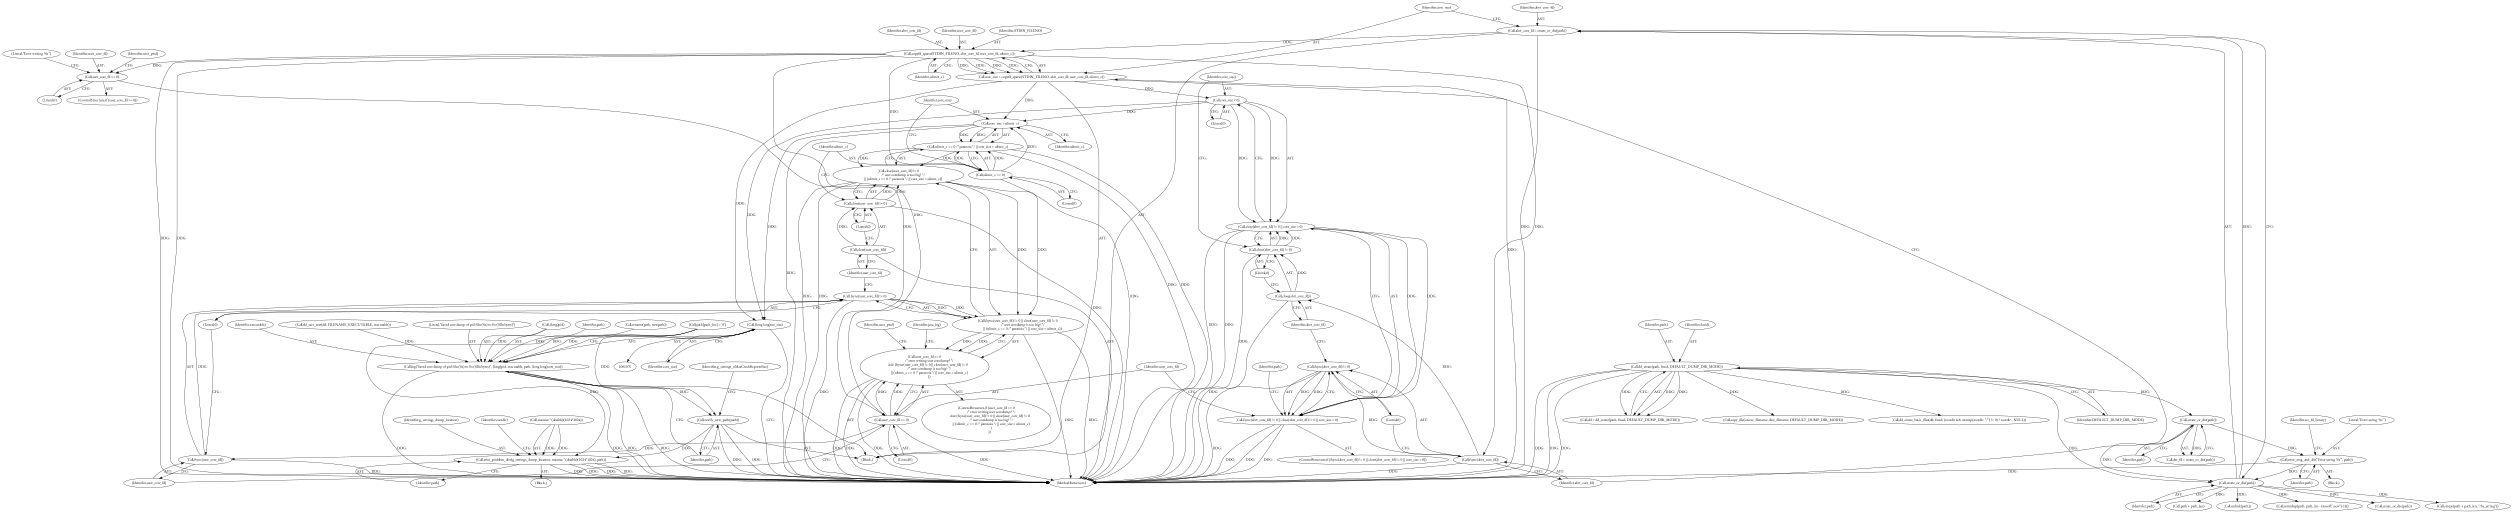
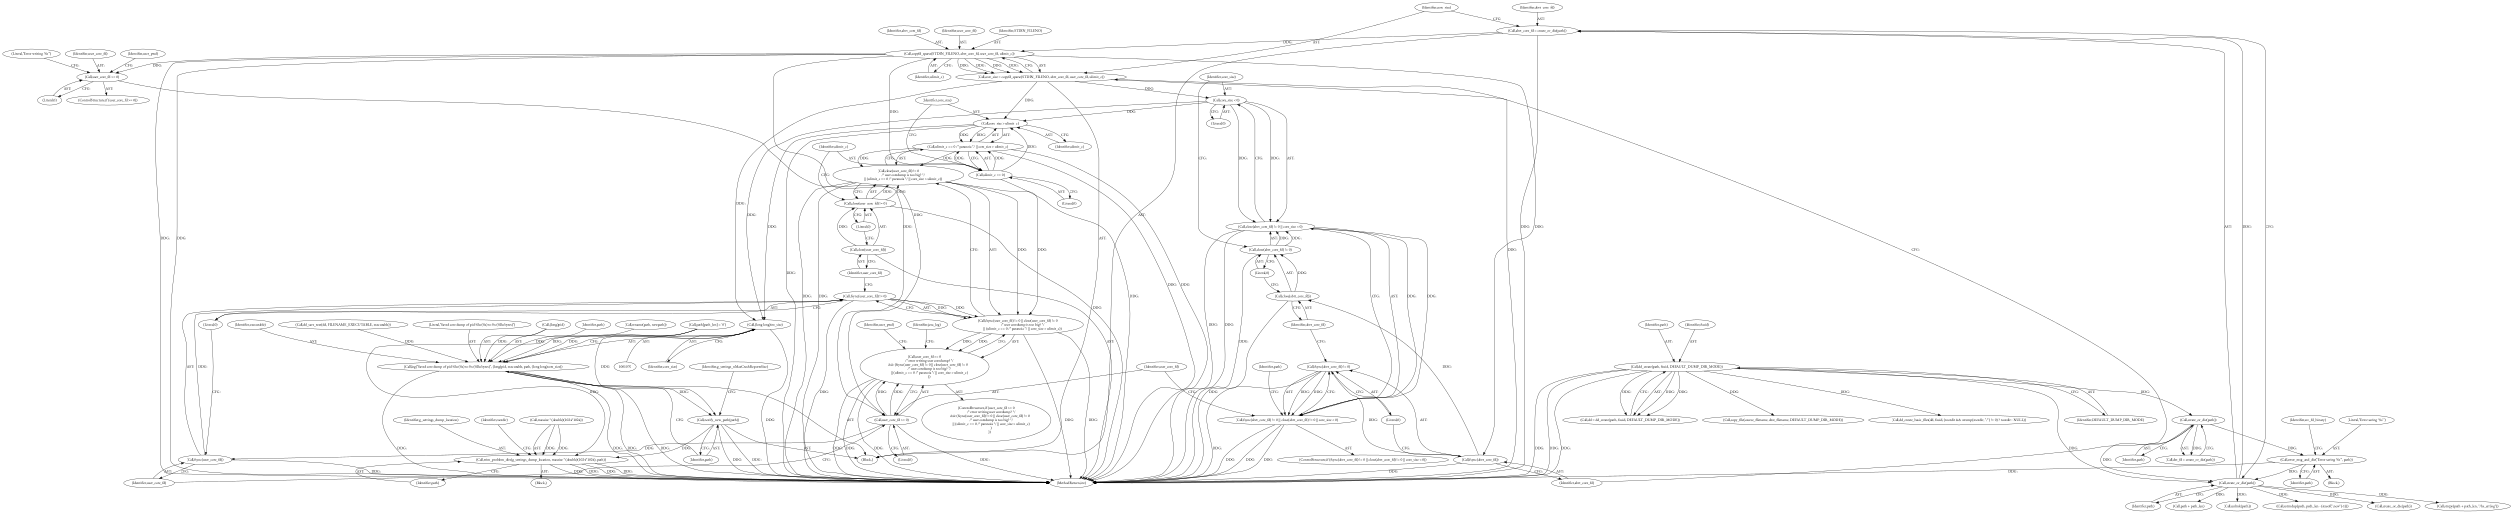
(1255, 237) -> none
(672, 340) -> (684, 336)
(771, 420) -> (771, 420)
